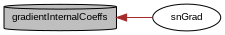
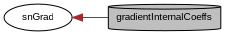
(139, 18) -> (95, 18)
